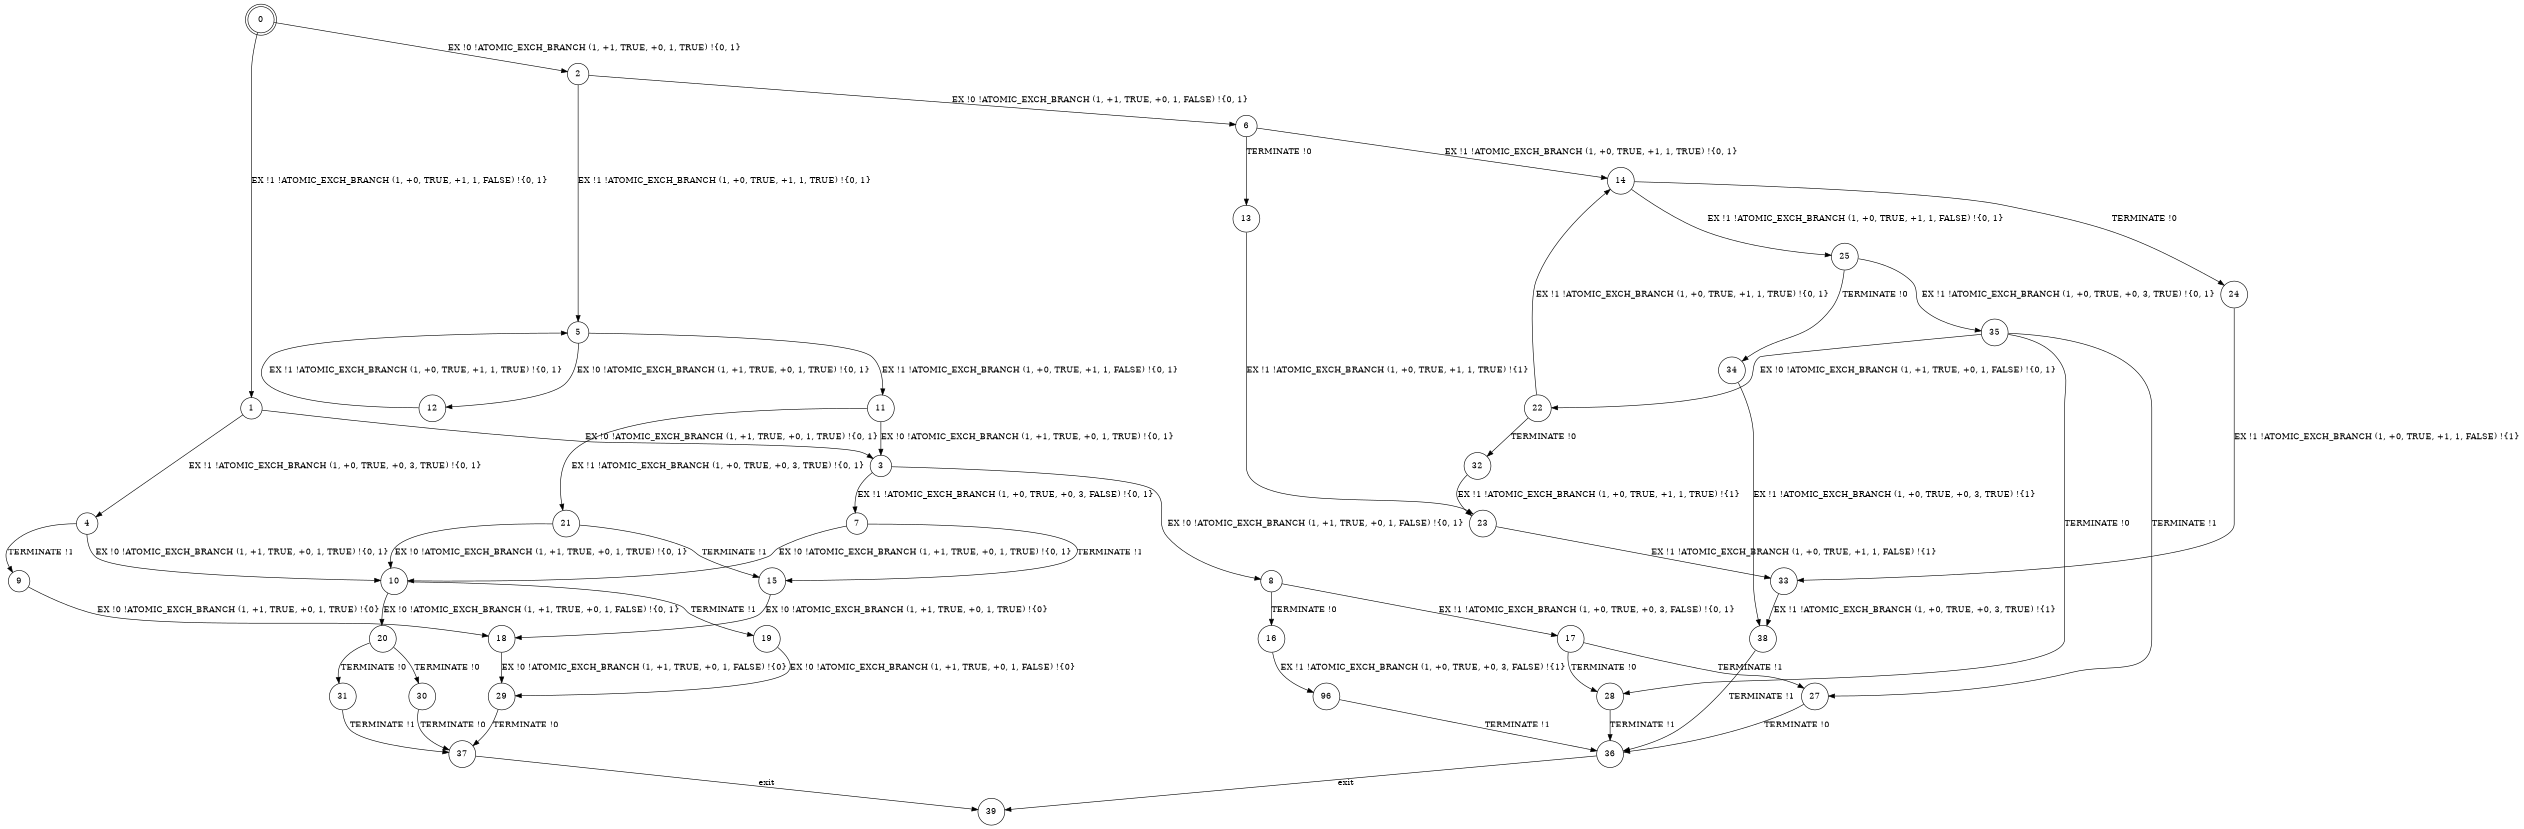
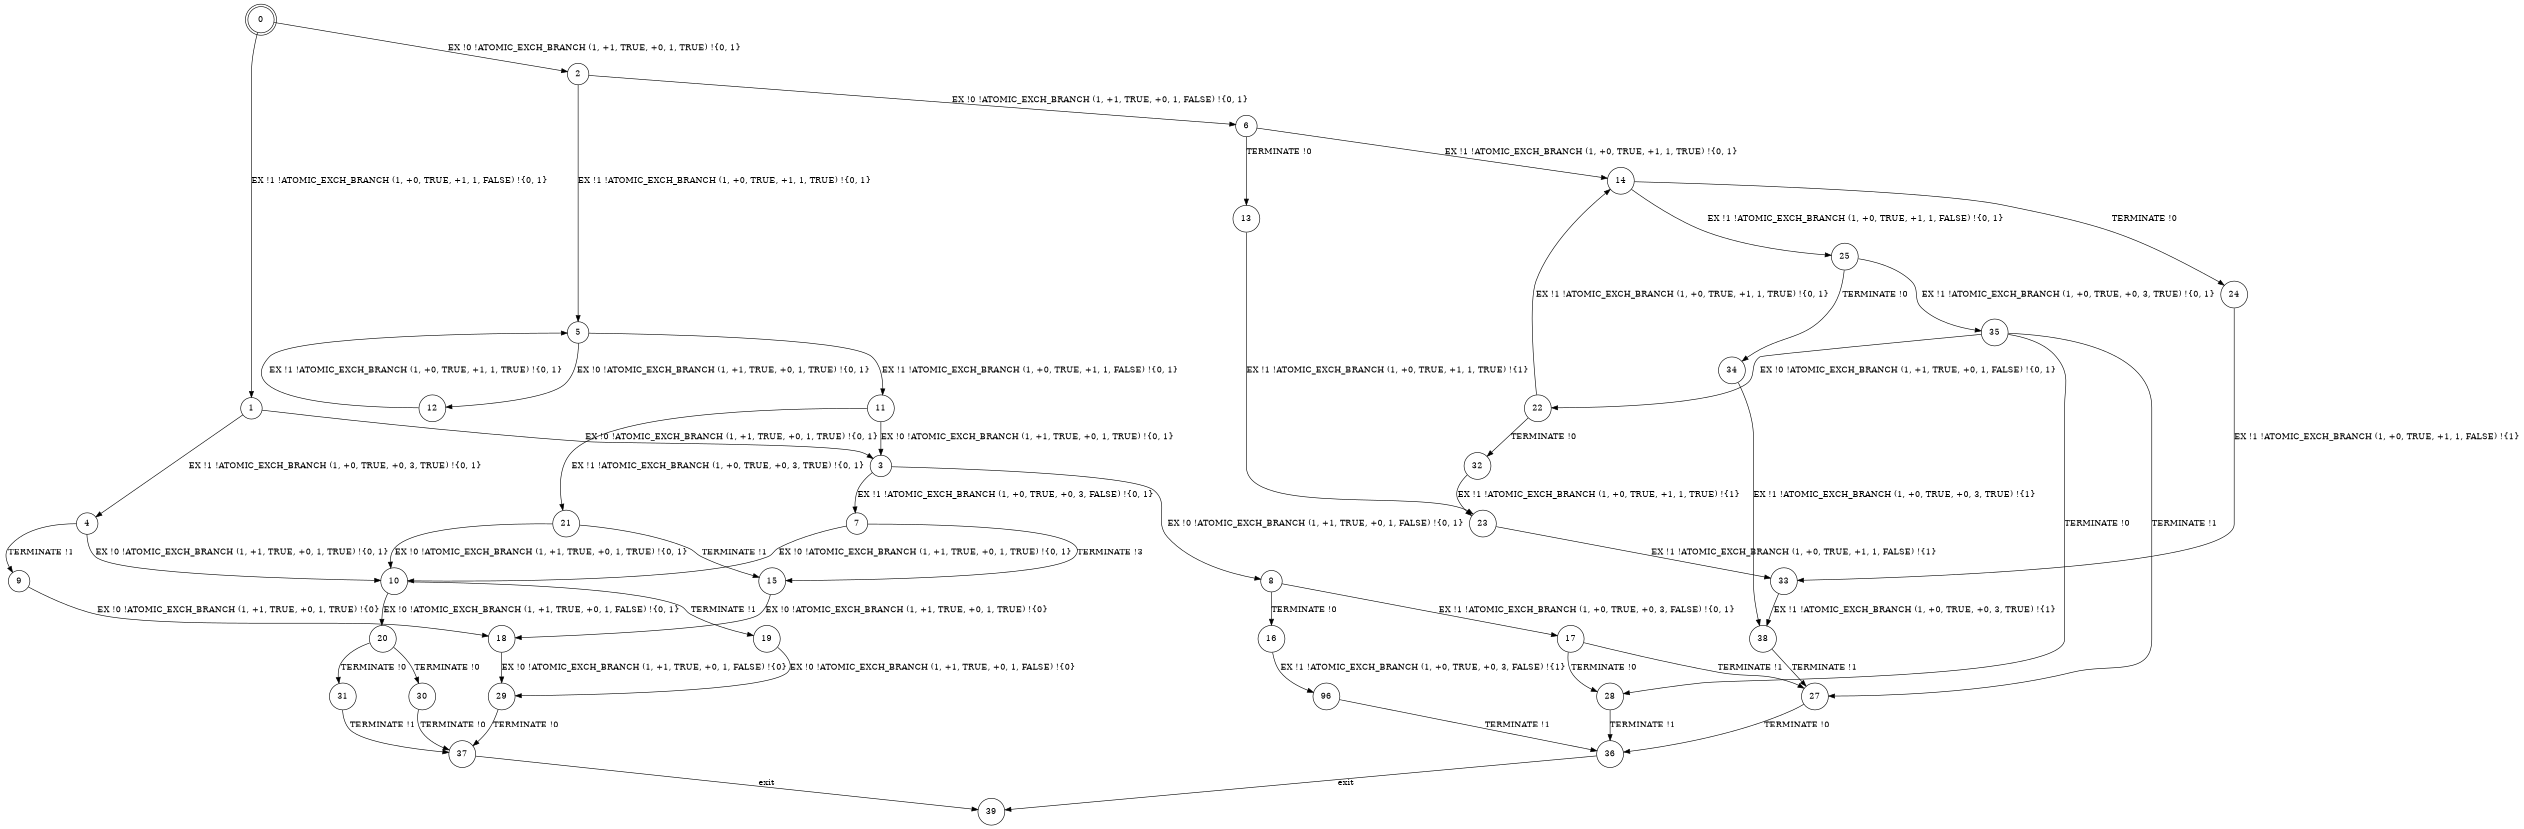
(1110, 552) -> (1110, 552)
(1701, 712) -> (1787, 666)
